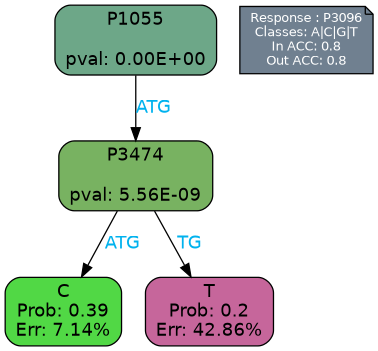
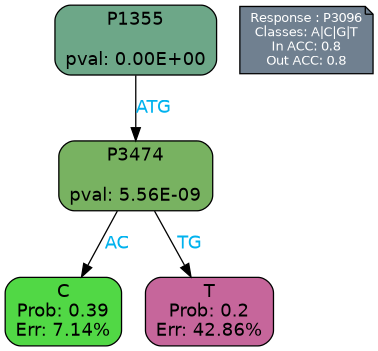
(136, 40) -> (136, 40)
(123, 244) -> (117, 244)
